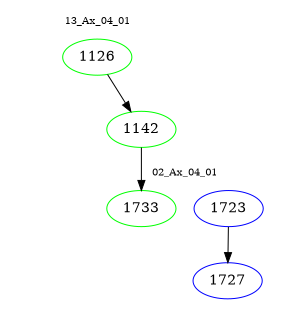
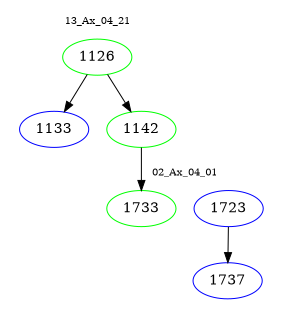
(98, 22) -> (98, 22)
none -> (54, 129)
(228, 281) -> (228, 281)
